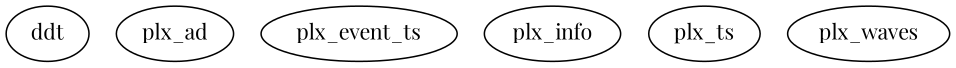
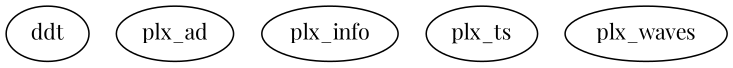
(359, 34) -> none
